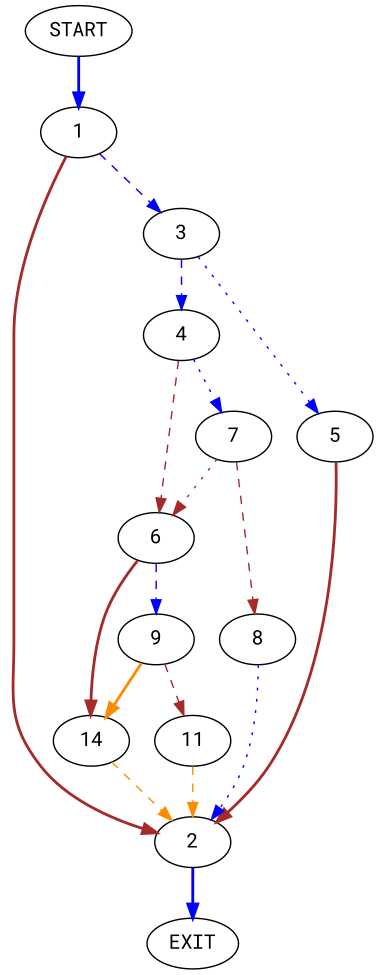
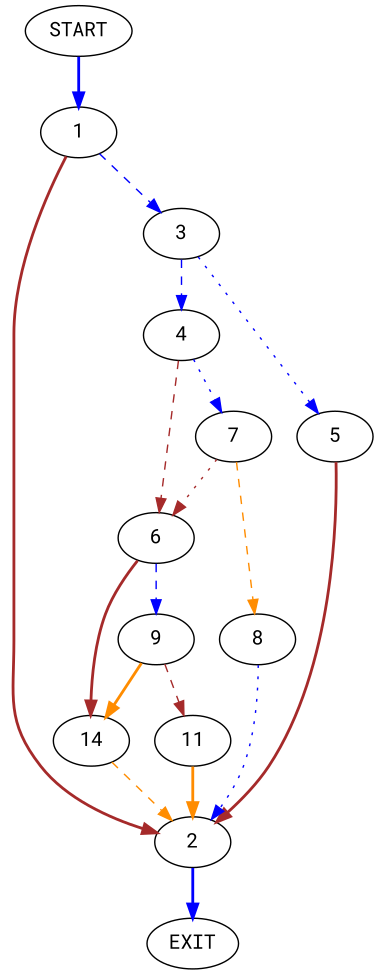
(245, 531) -> (245, 531)
(193, 785) -> (193, 785)
